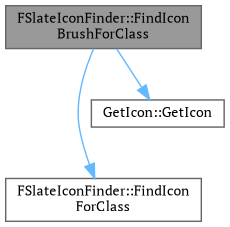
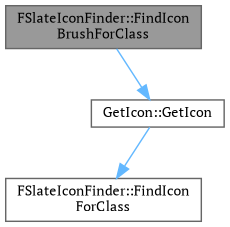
(78, 106) -> (137, 147)
